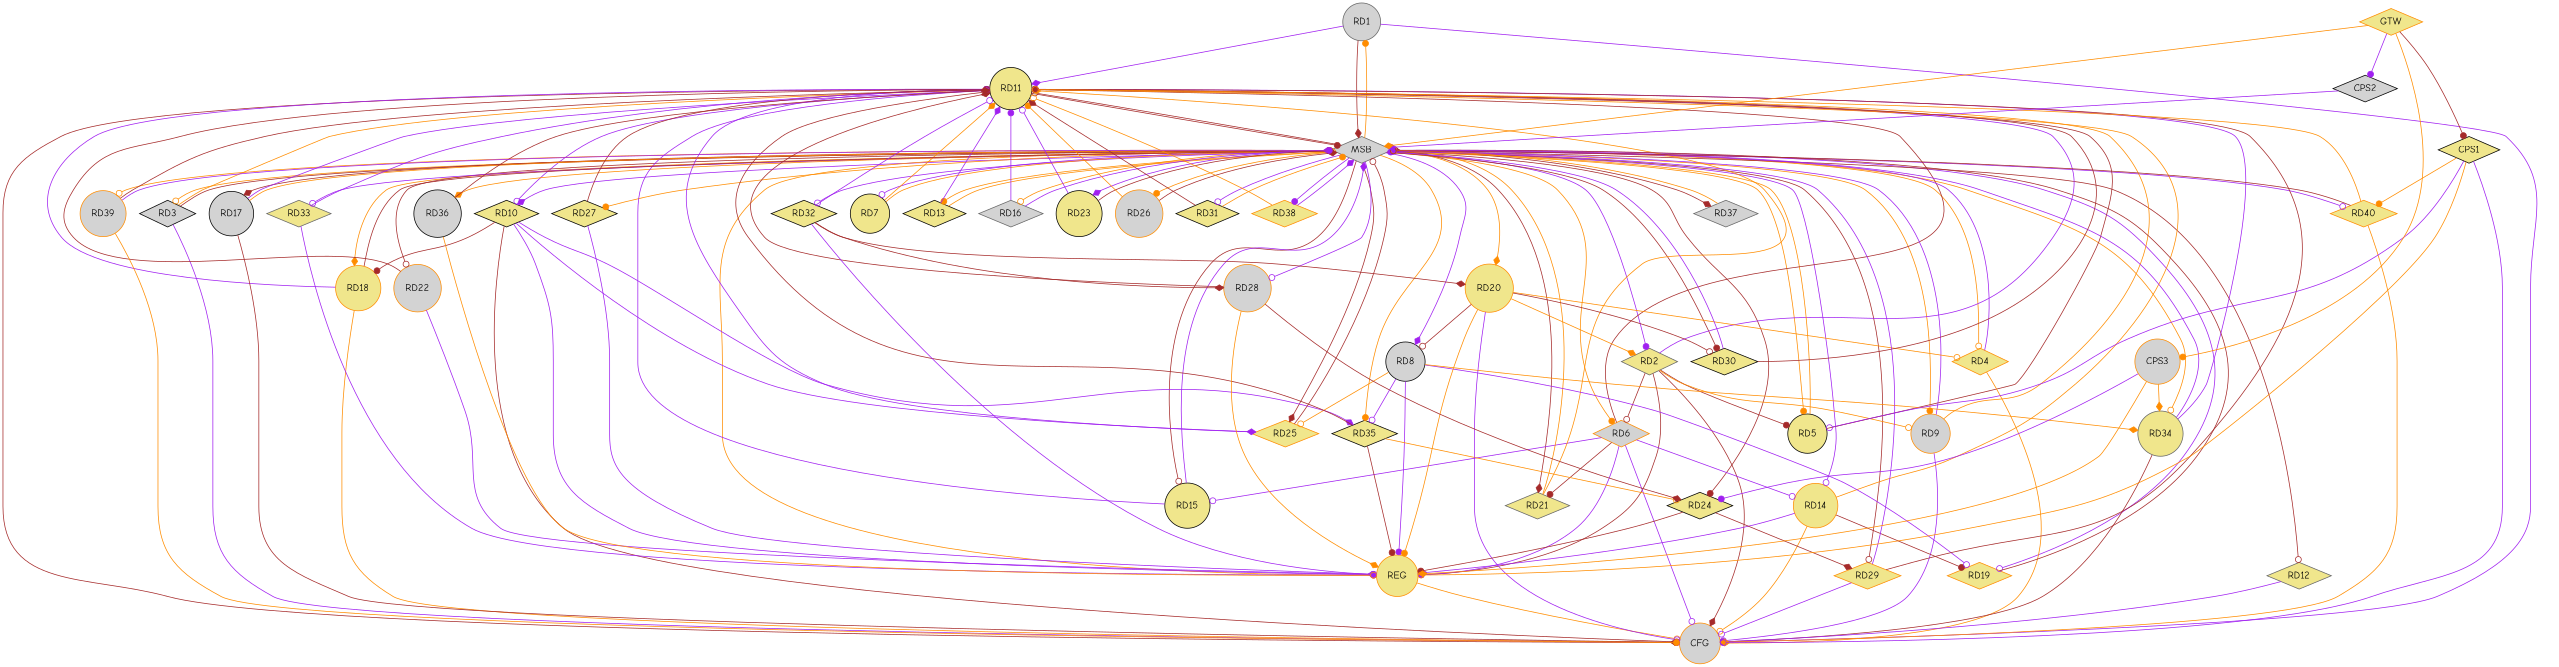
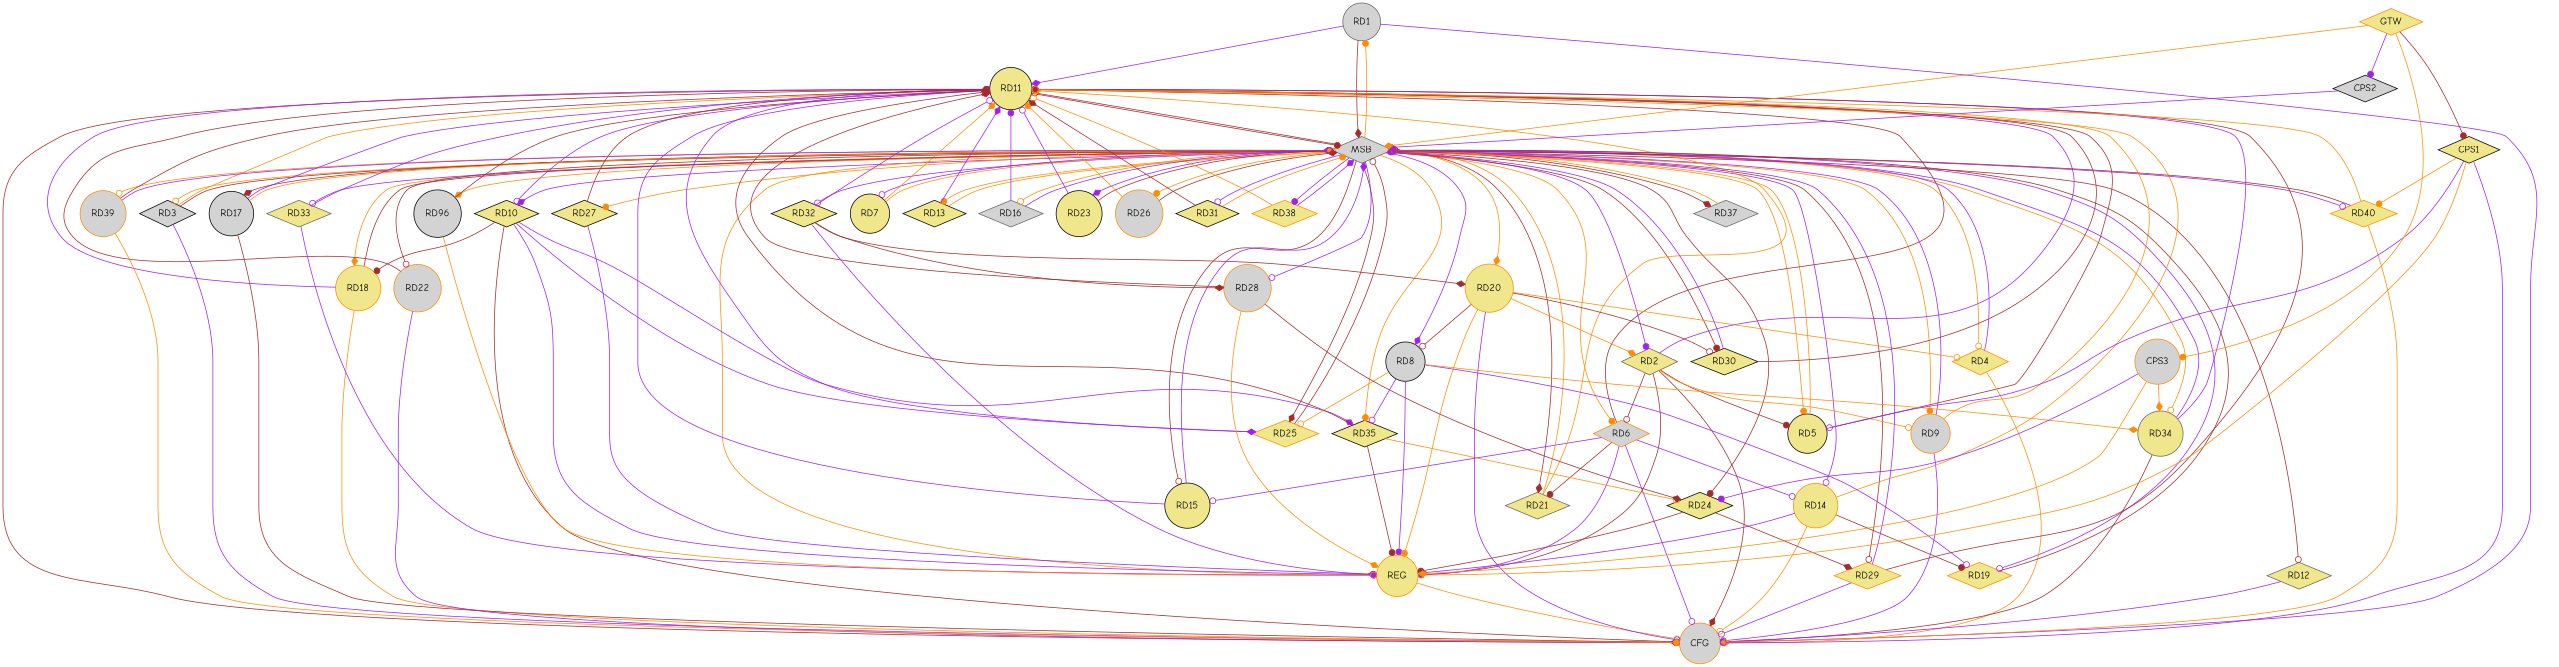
(722, 154) -> (722, 154)
(438, 214) -> (438, 214)
(734, 553) -> (897, 633)
